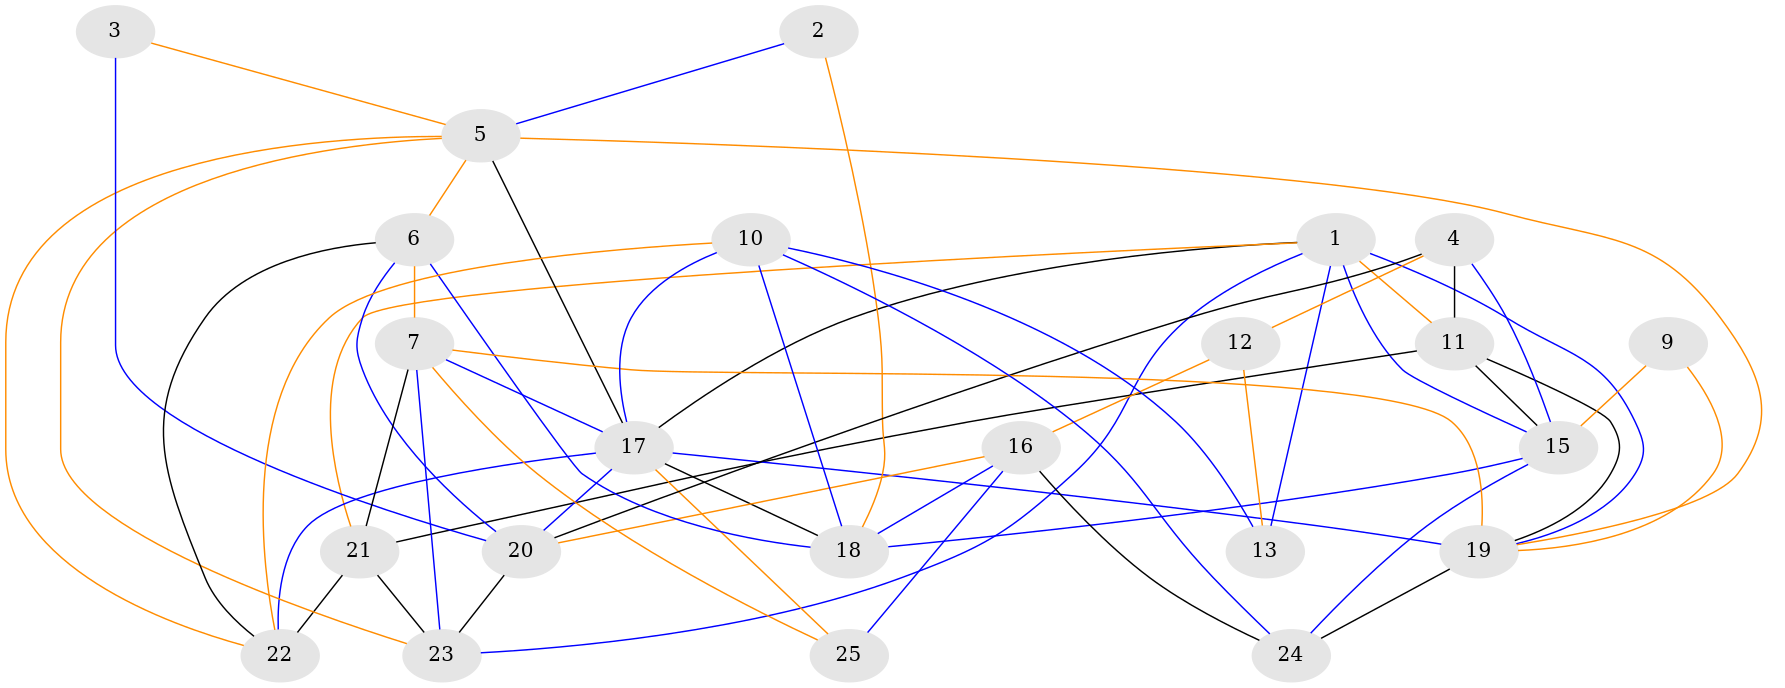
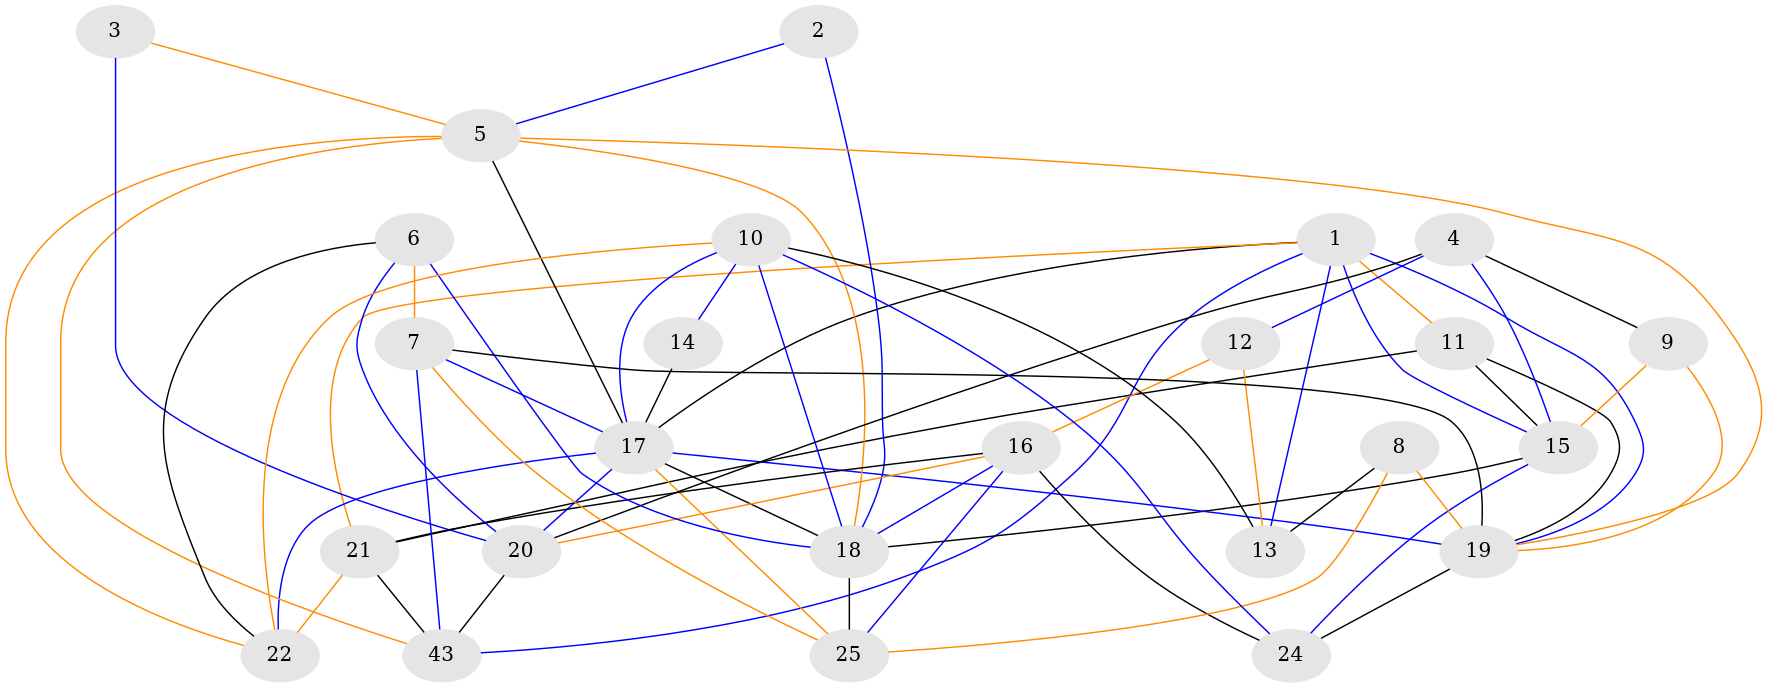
(448, 188) -> (812, 226)
(873, 280) -> (873, 280)
(1344, 294) -> (1344, 294)
(1455, 300) -> (1561, 292)
(1052, 338) -> (1052, 338)
none -> (683, 344)
(982, 375) -> (982, 375)
(387, 448) -> (732, 485)
none -> (1400, 448)
(1143, 519) -> (1143, 519)
(320, 604) -> (320, 604)
none -> (849, 605)
(442, 656) -> (442, 656)
